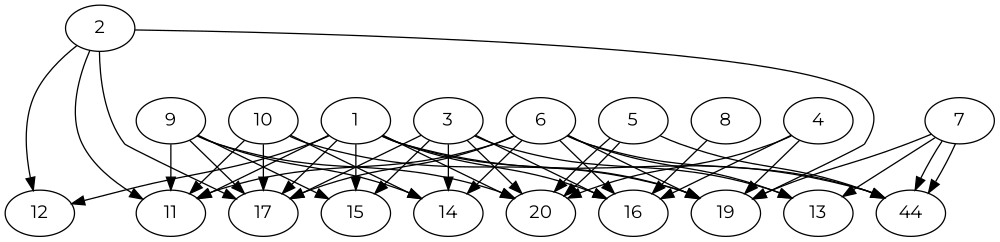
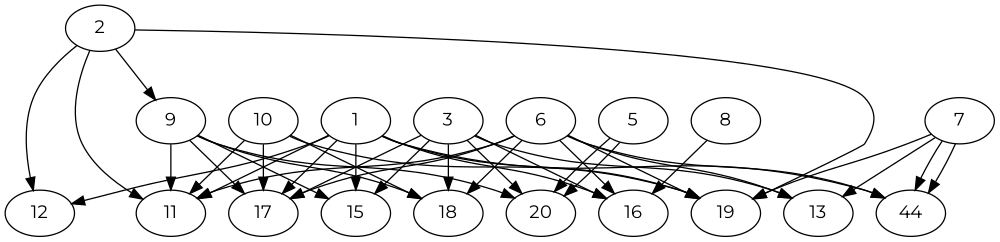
(818, 121) -> none
(131, 147) -> (132, 69)
(442, 164) -> none
(766, 166) -> none
(448, 213) -> (448, 213)
